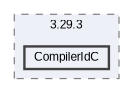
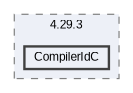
(67, 26) -> (67, 26)
